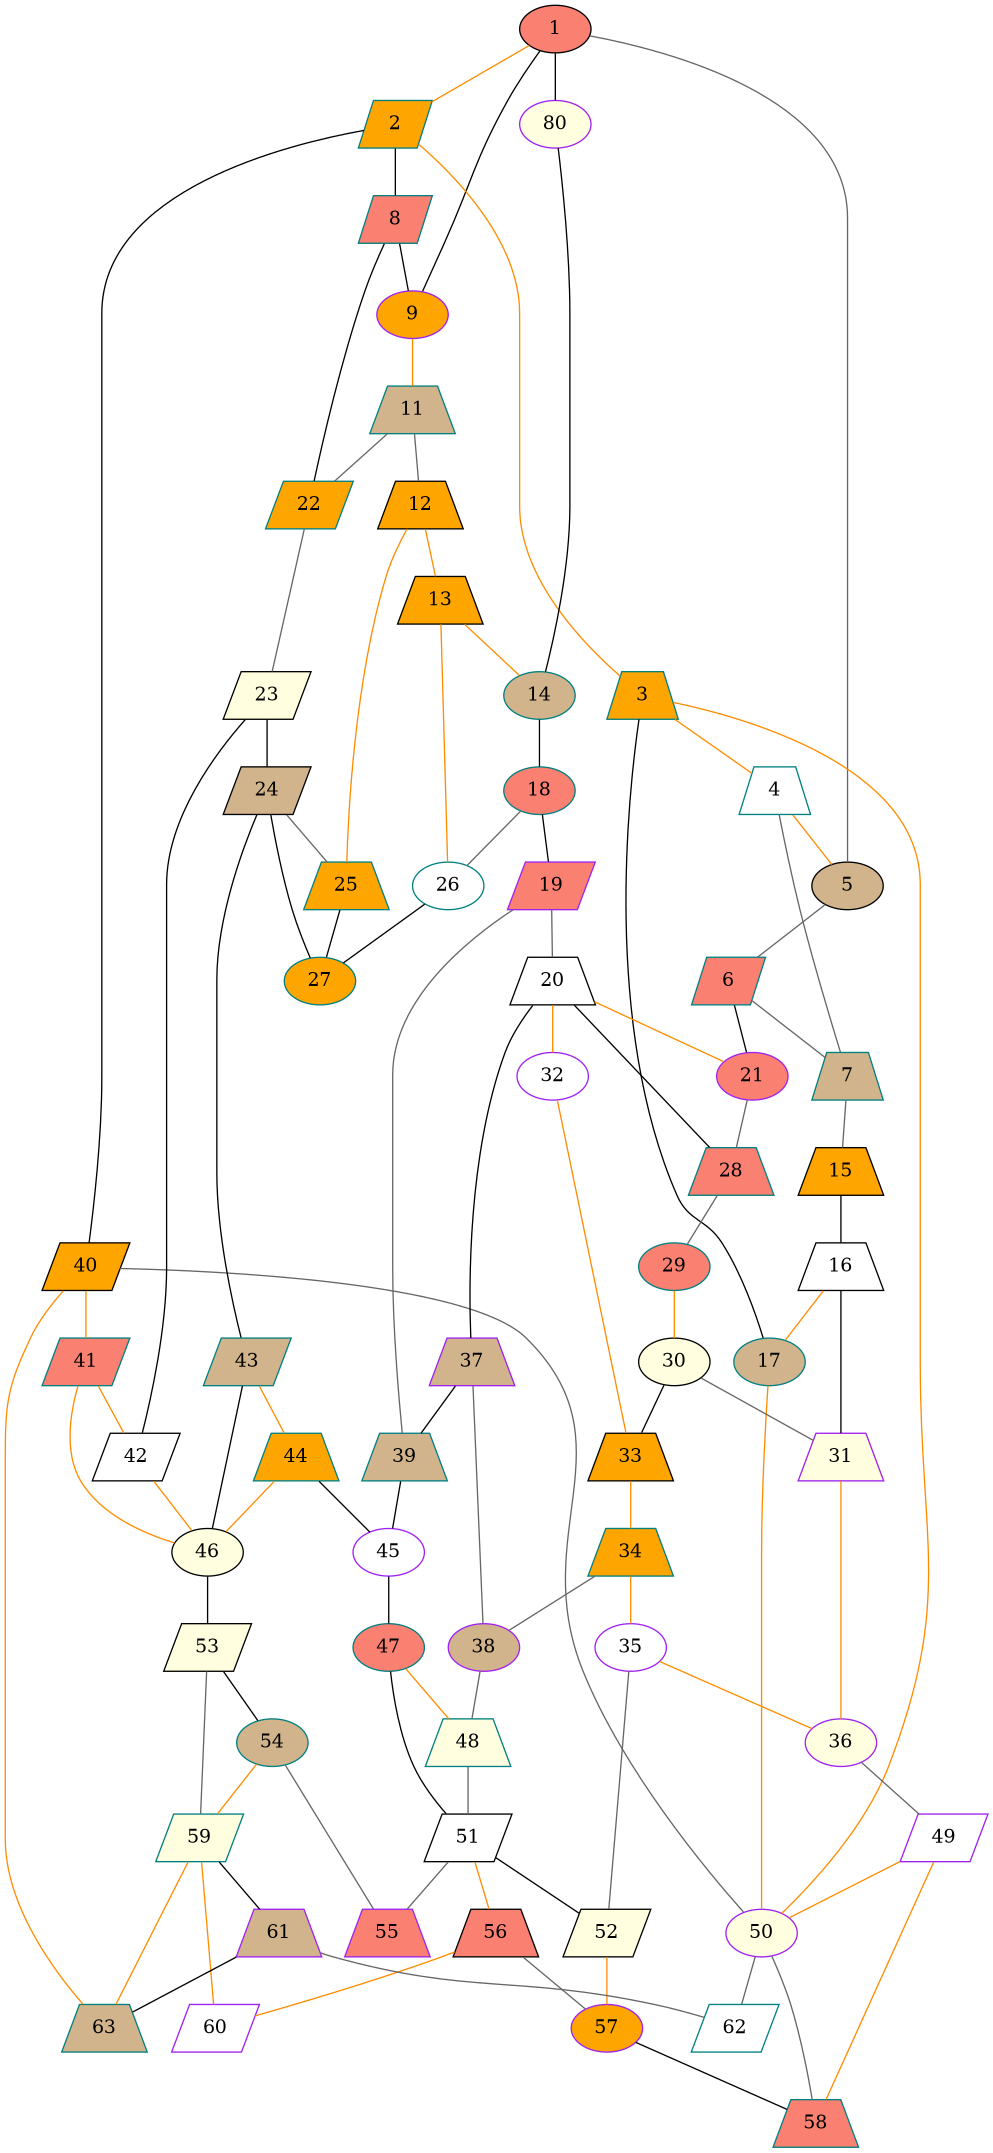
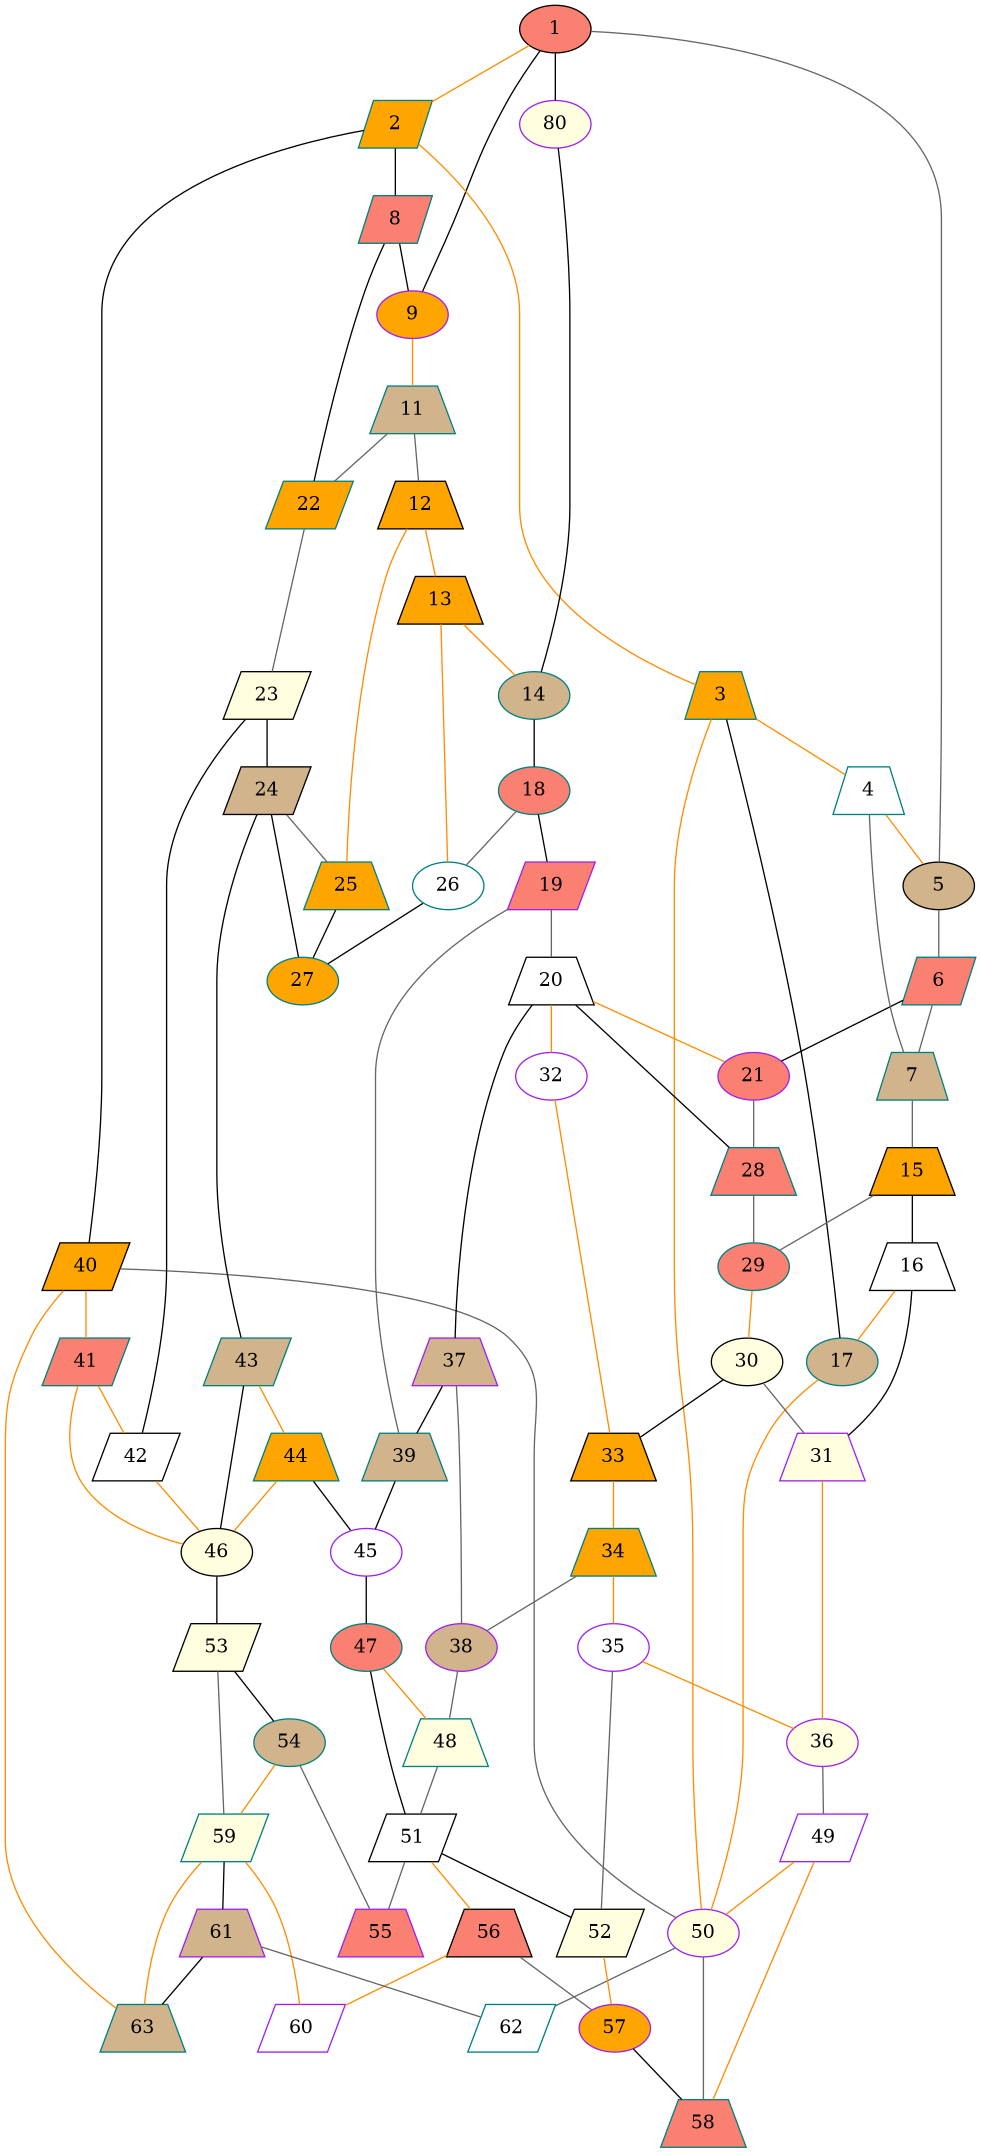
none -> (836, 1217)
